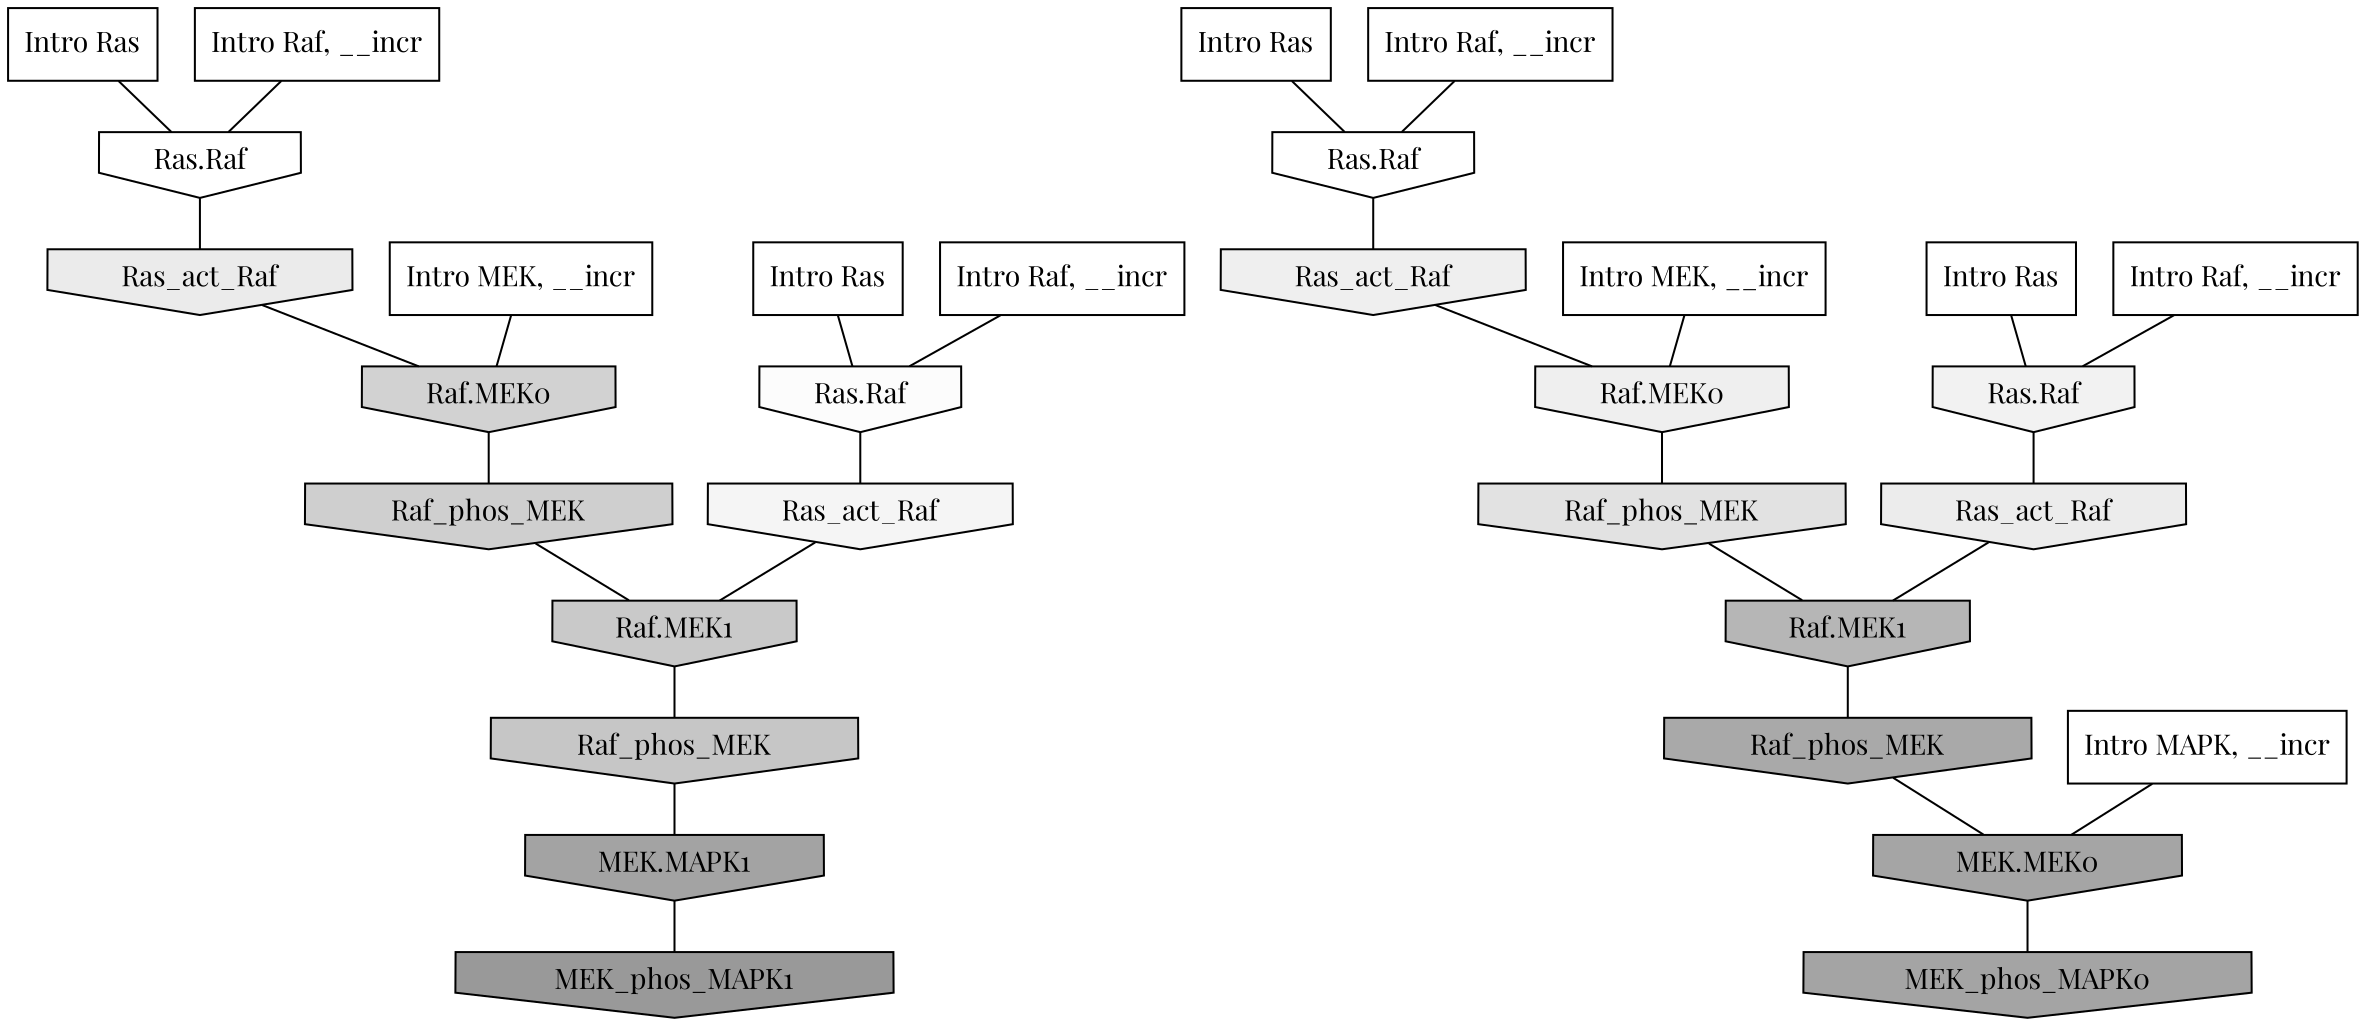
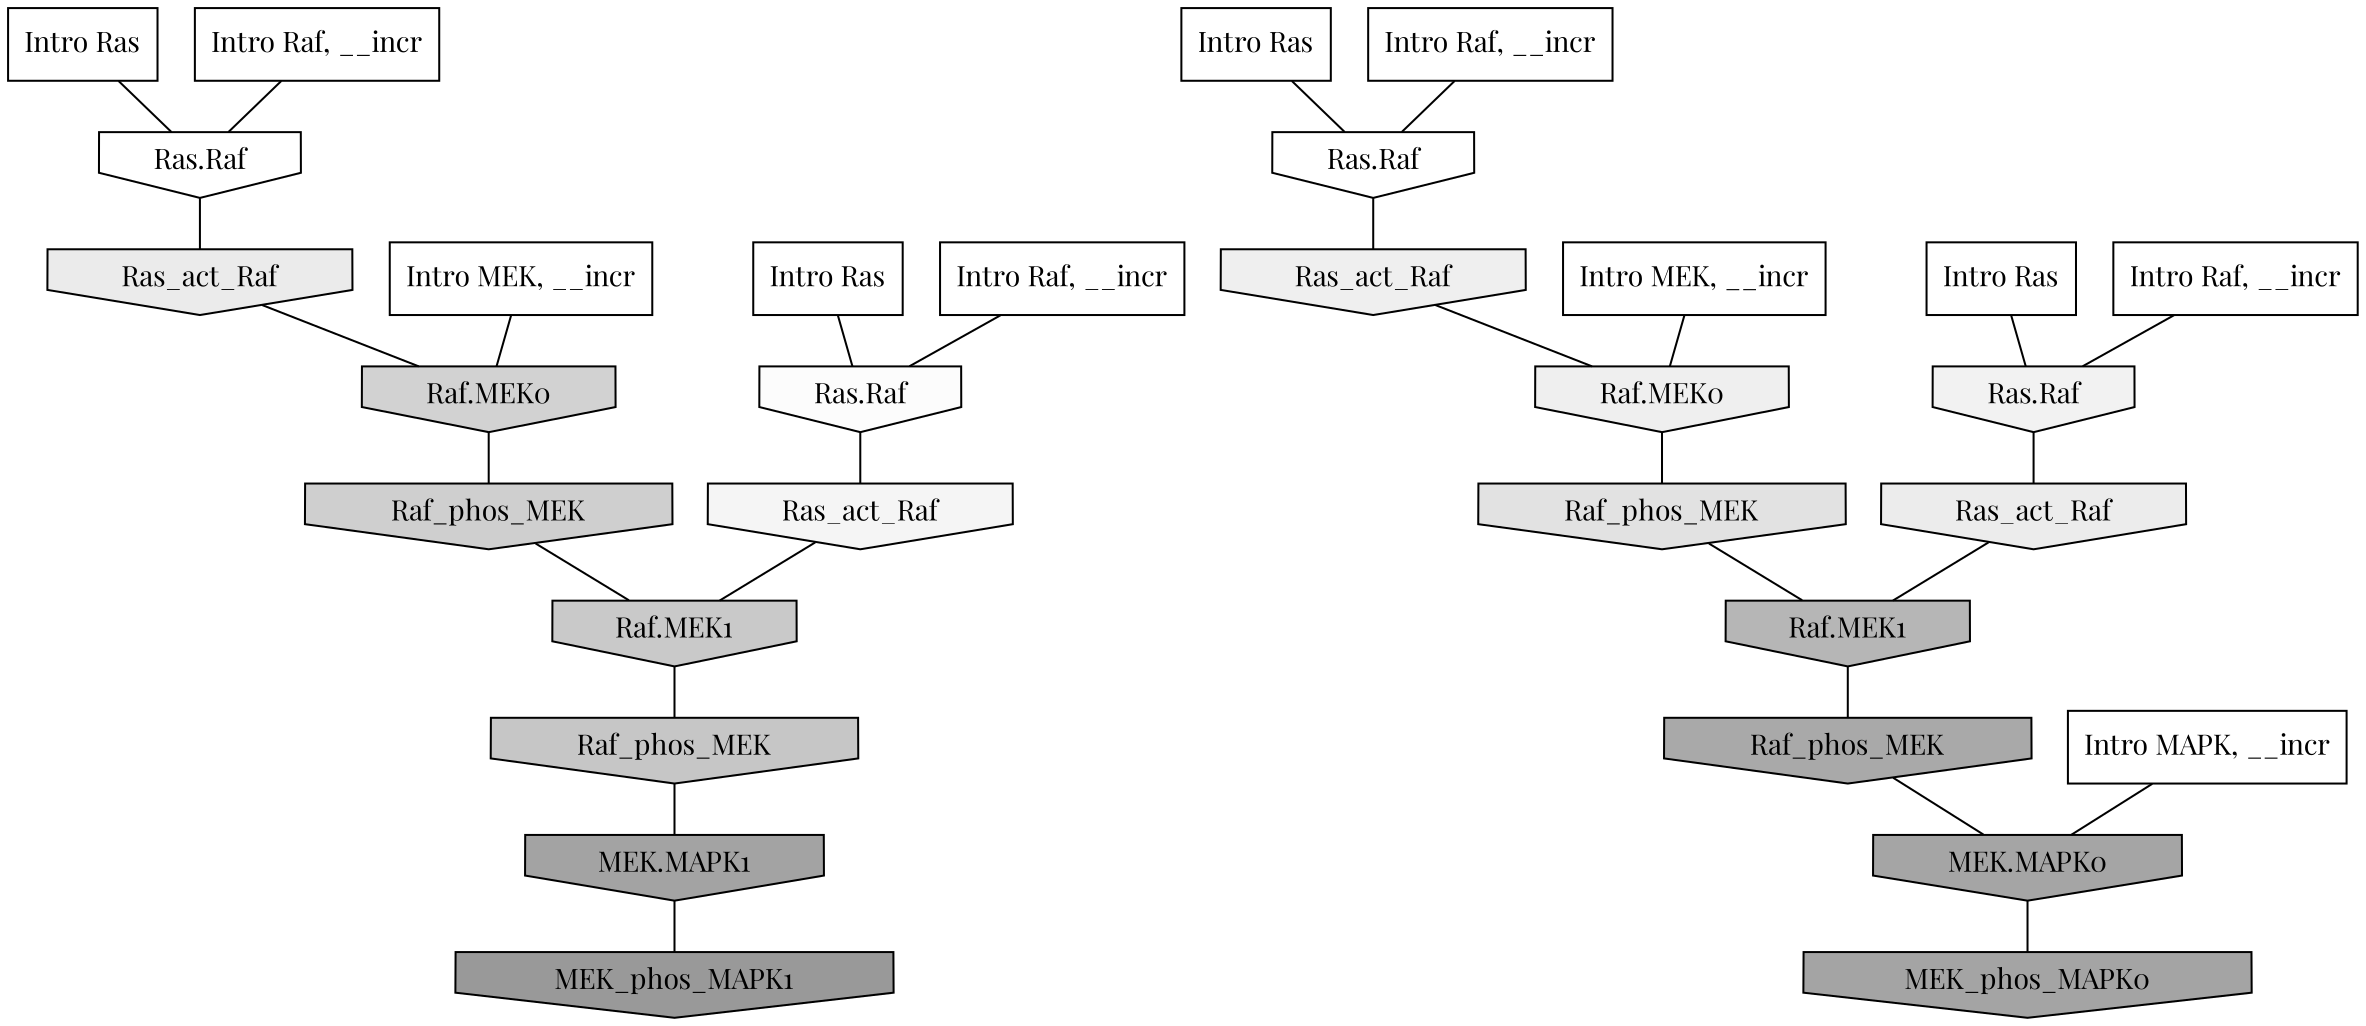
(2028, 864) -> (2028, 864)
